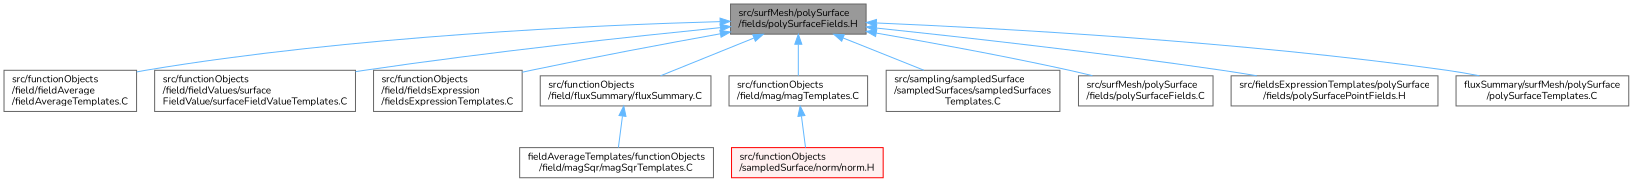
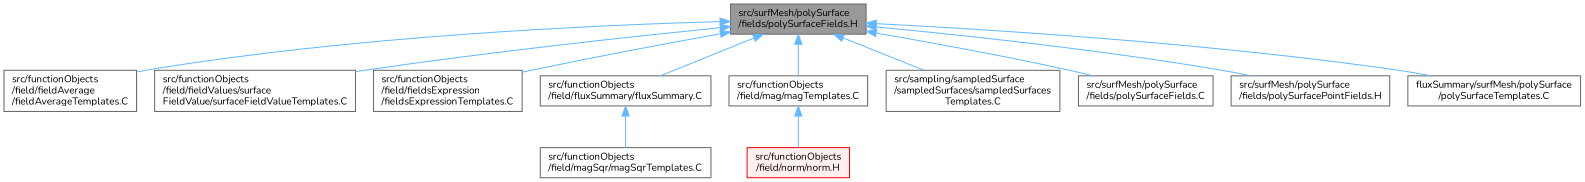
(1335, 91) -> (1310, 91)
(617, 163) -> (626, 163)
(807, 163) -> (798, 163)
